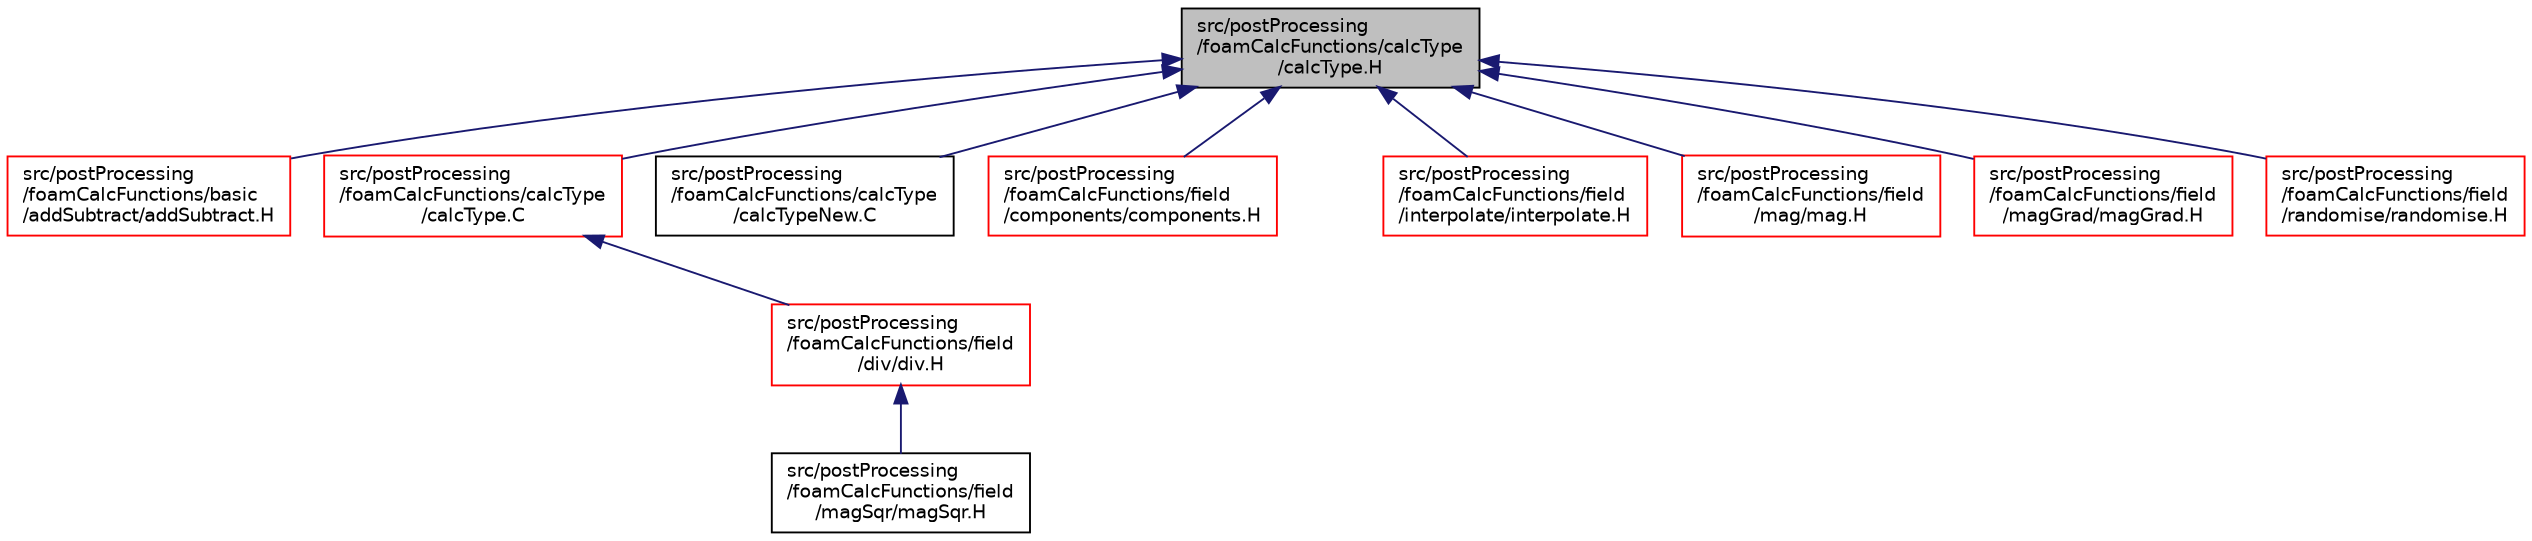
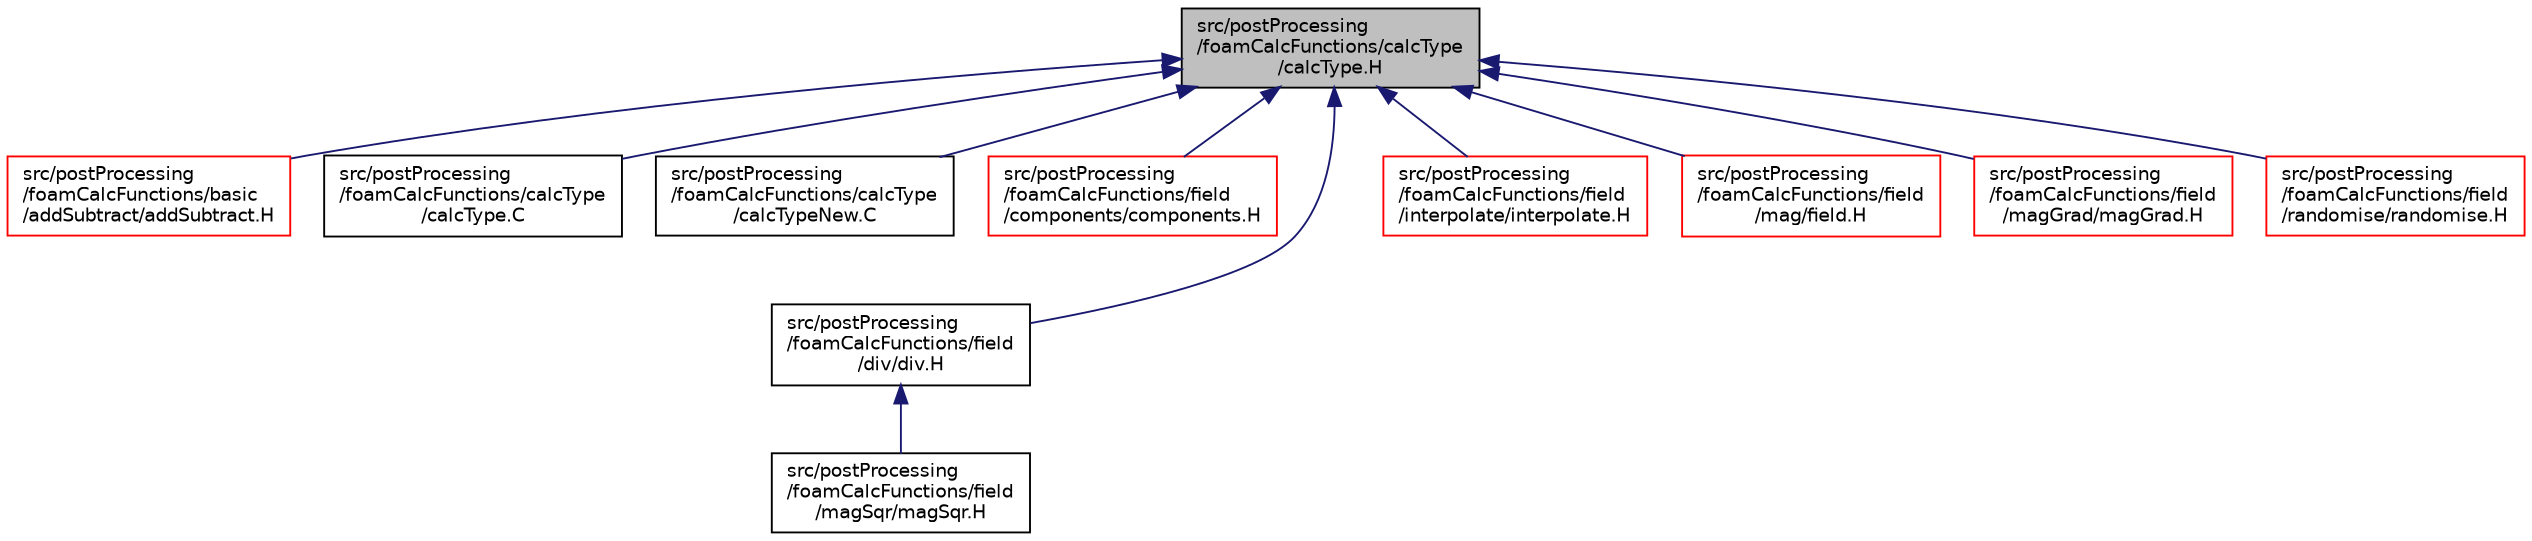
(473, 196) -> (473, 196)
(1811, 196) -> (1811, 196)
(696, 274) -> (1234, 271)
(901, 345) -> (901, 345)
